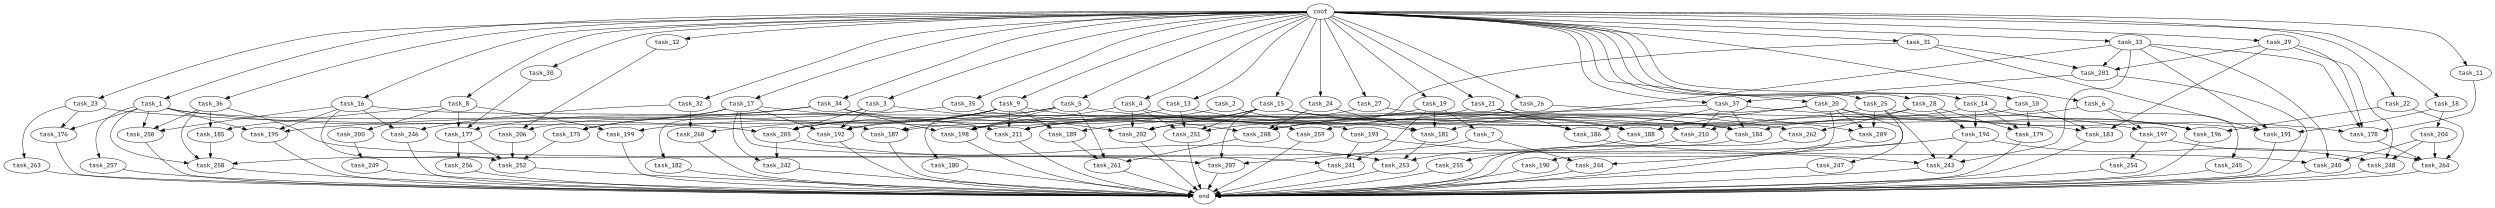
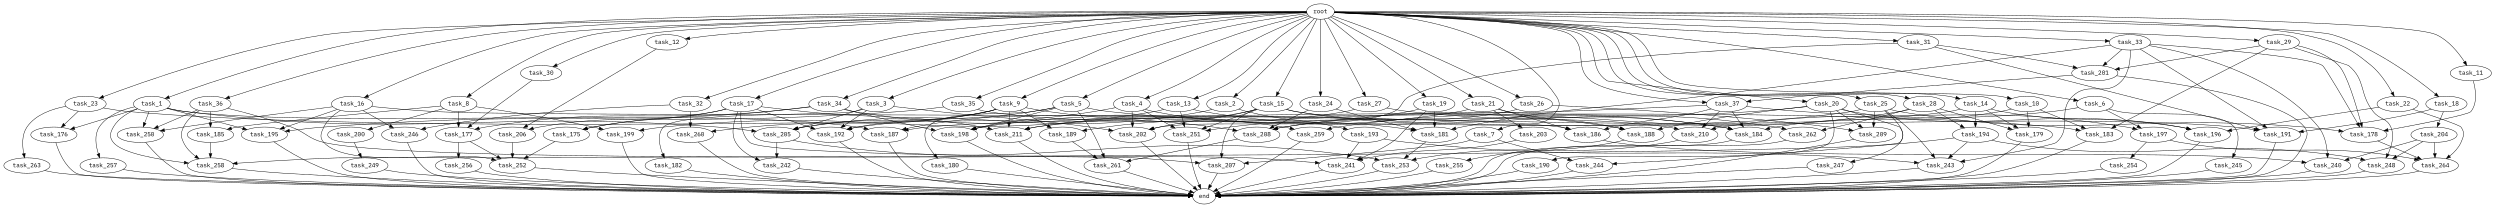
none -> (1277, 57)
(1458, 118) -> (1491, 44)
none -> (1533, 135)
